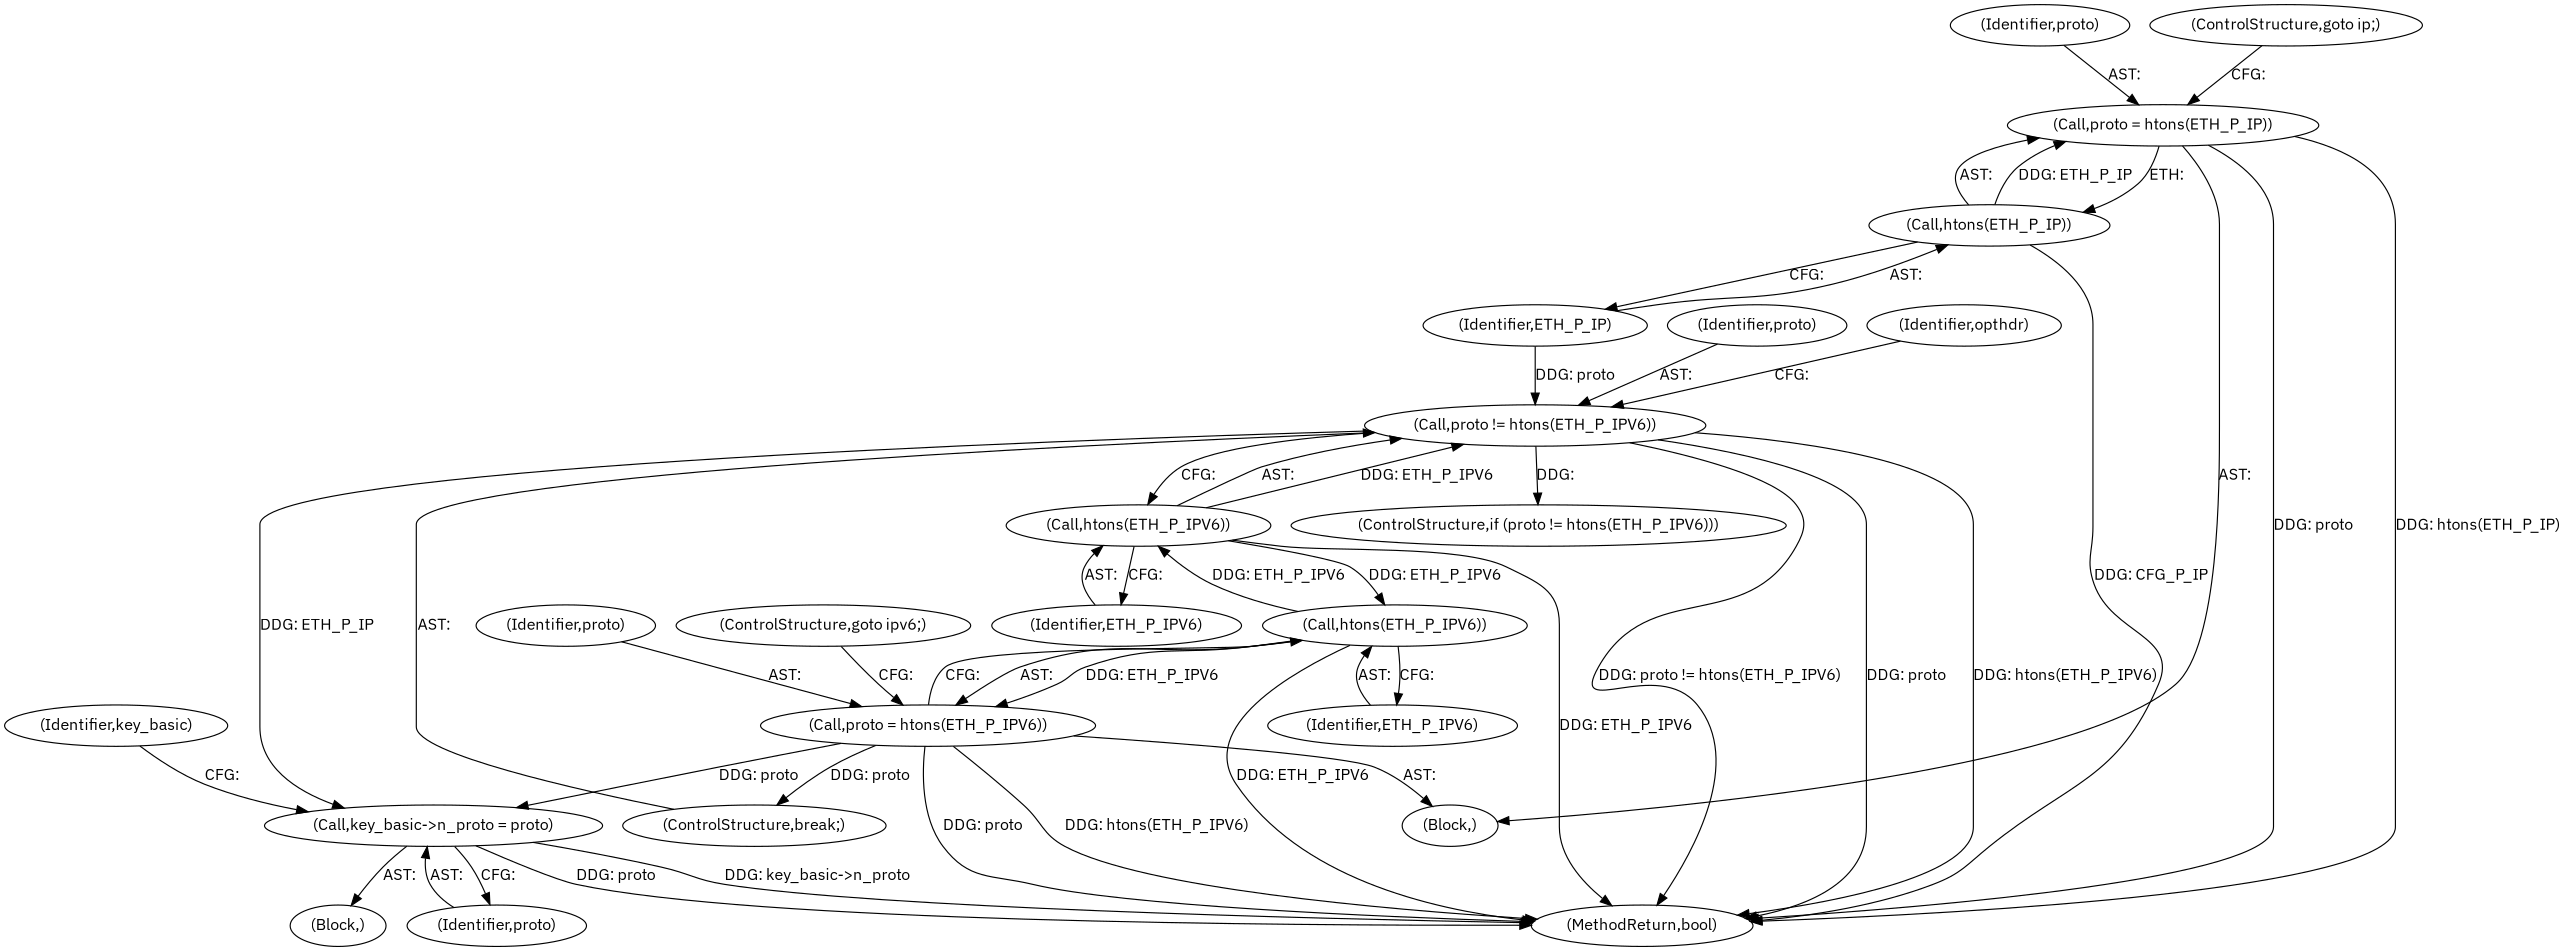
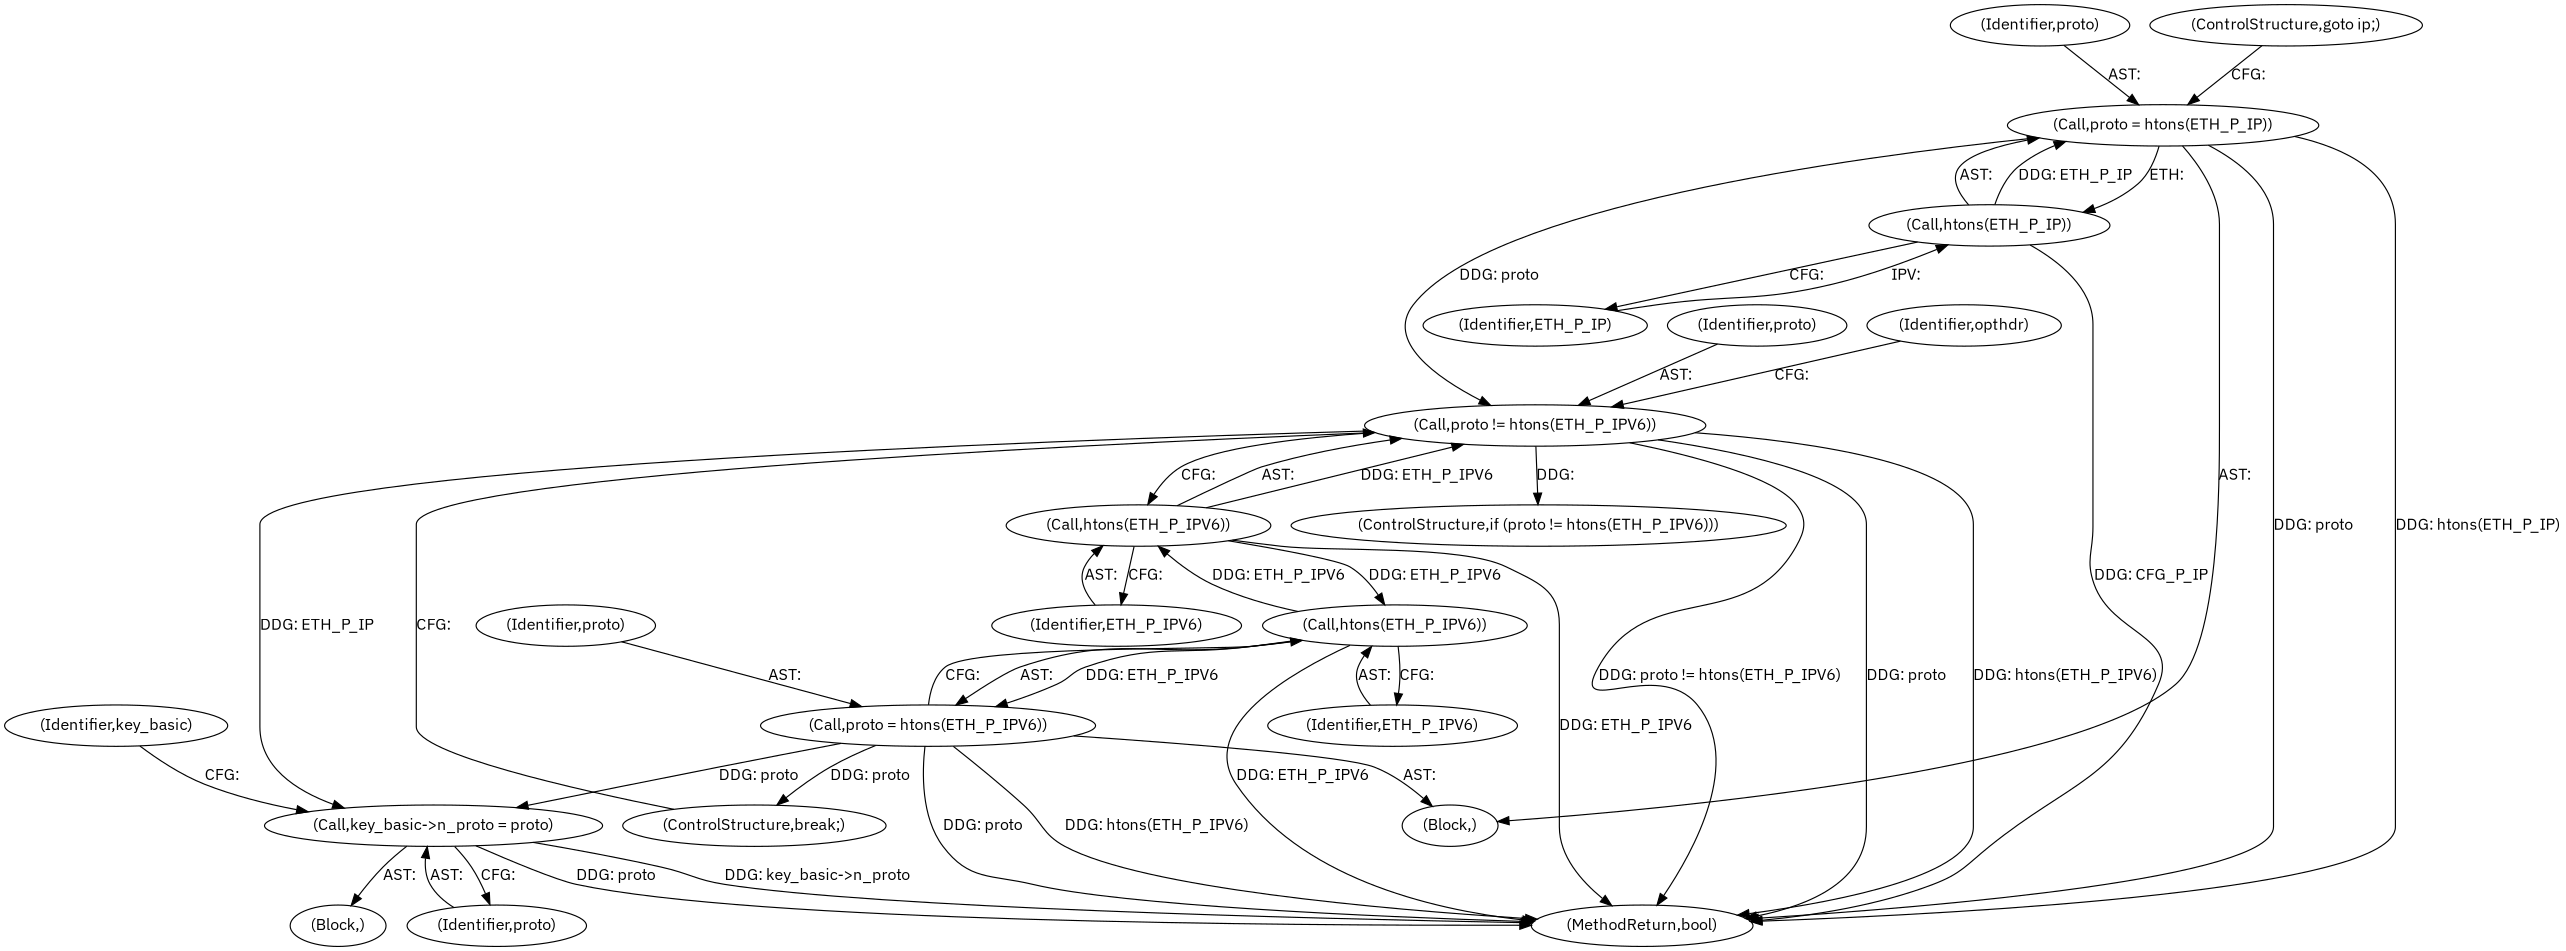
(1908, 275) -> (1908, 275)
(1535, 370) -> (1649, 200)
(436, 626) -> (436, 626)
(823, 626) -> none
